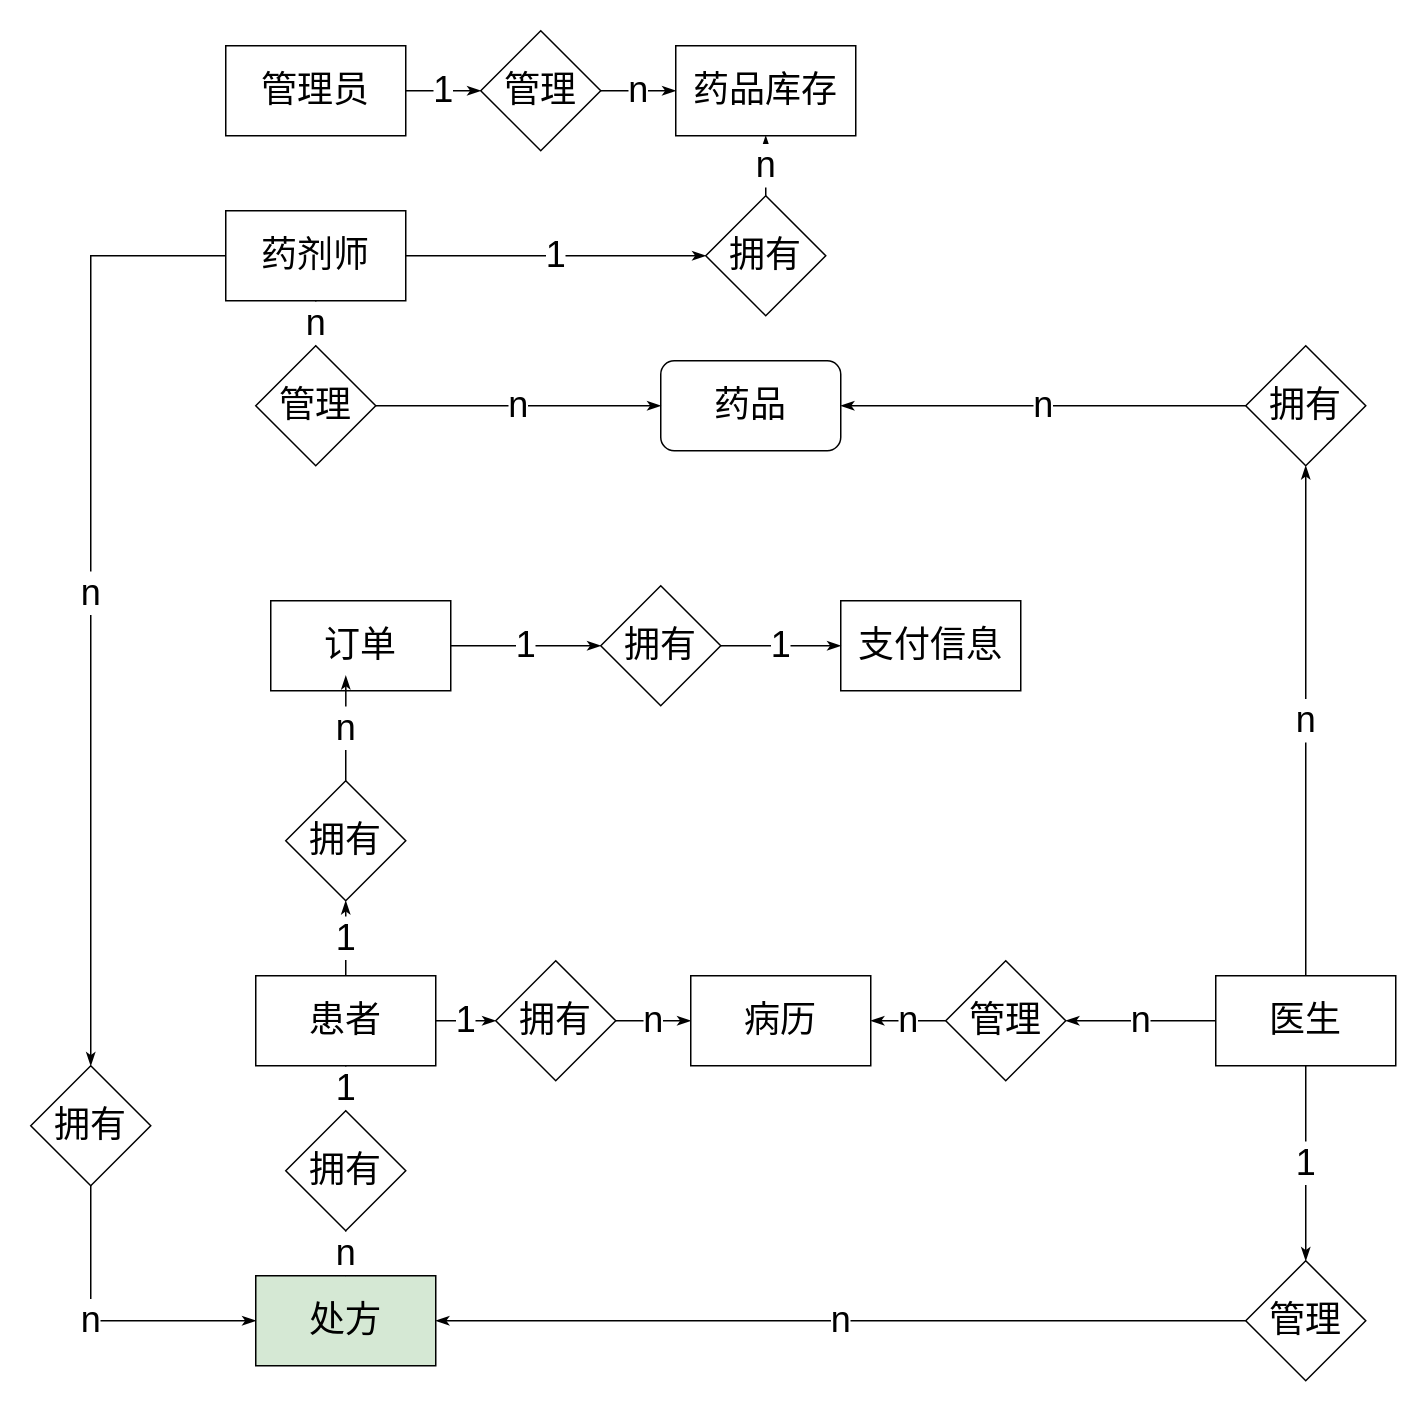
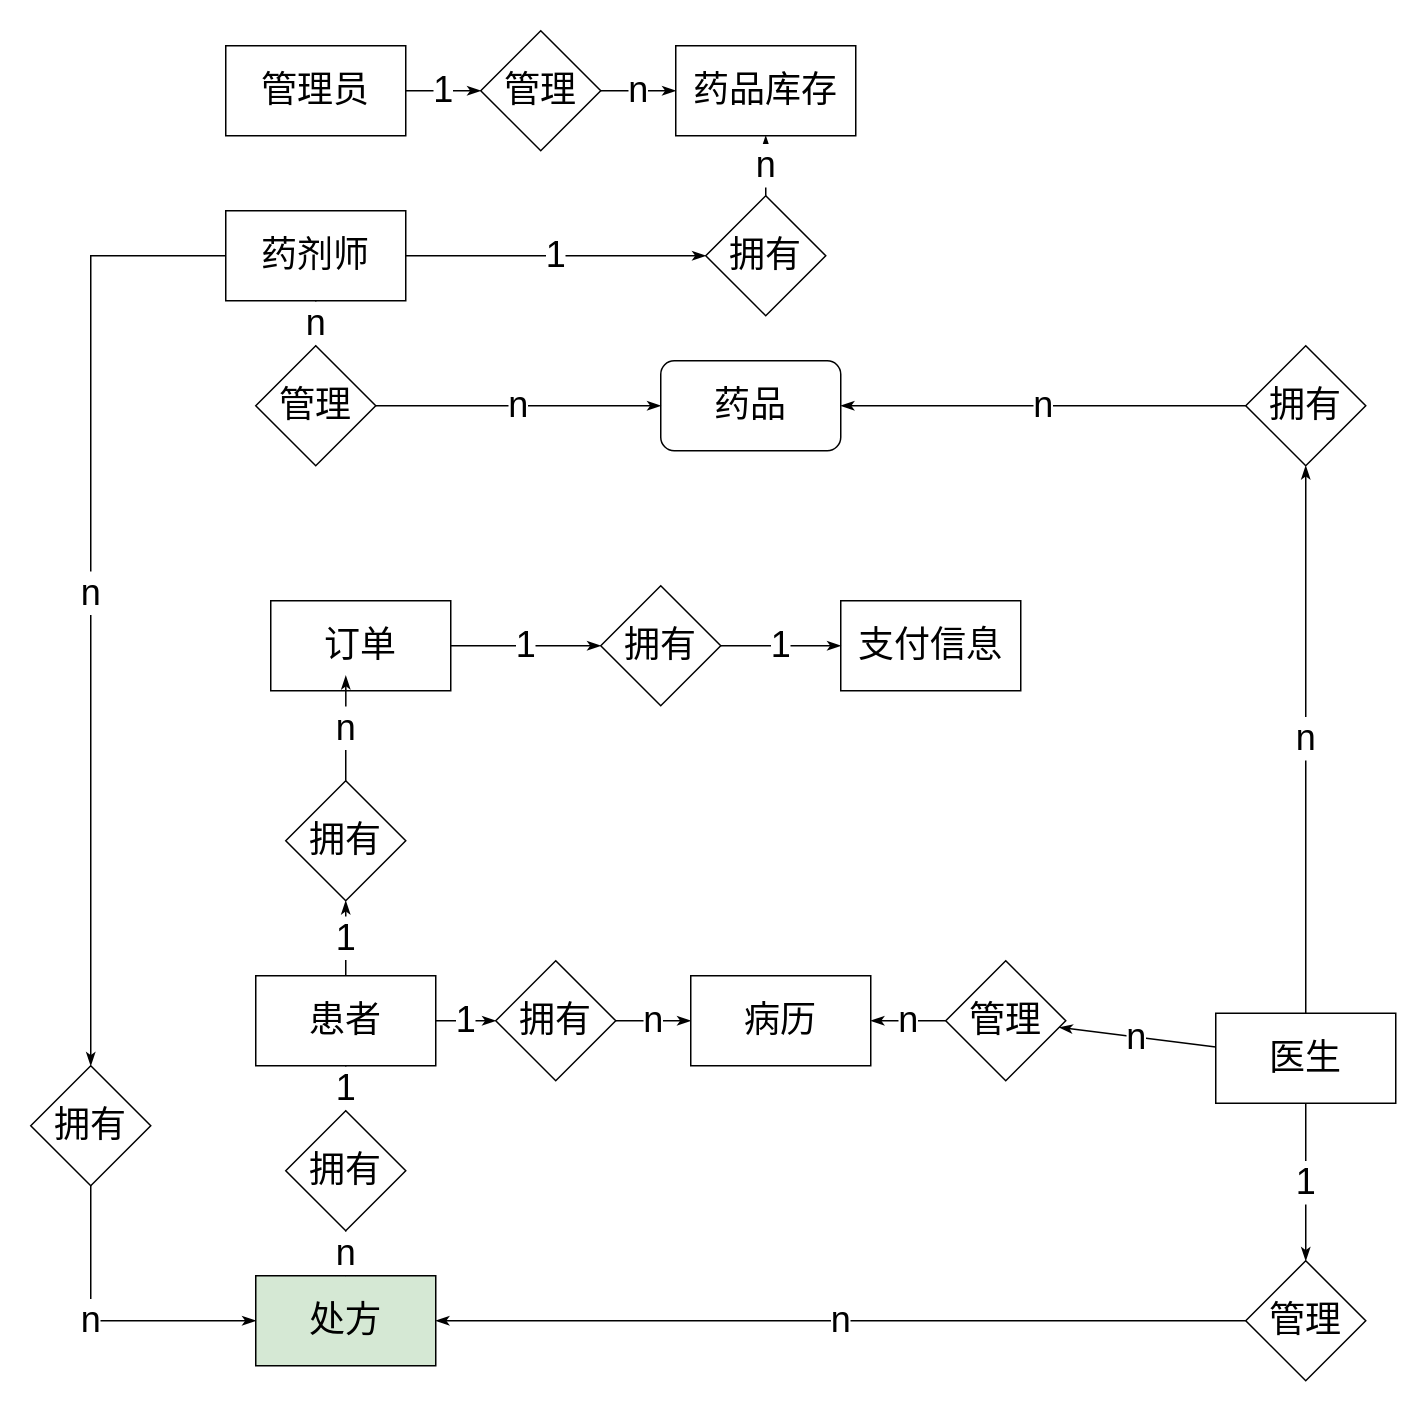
(1306, 1021) -> (1306, 1058)
